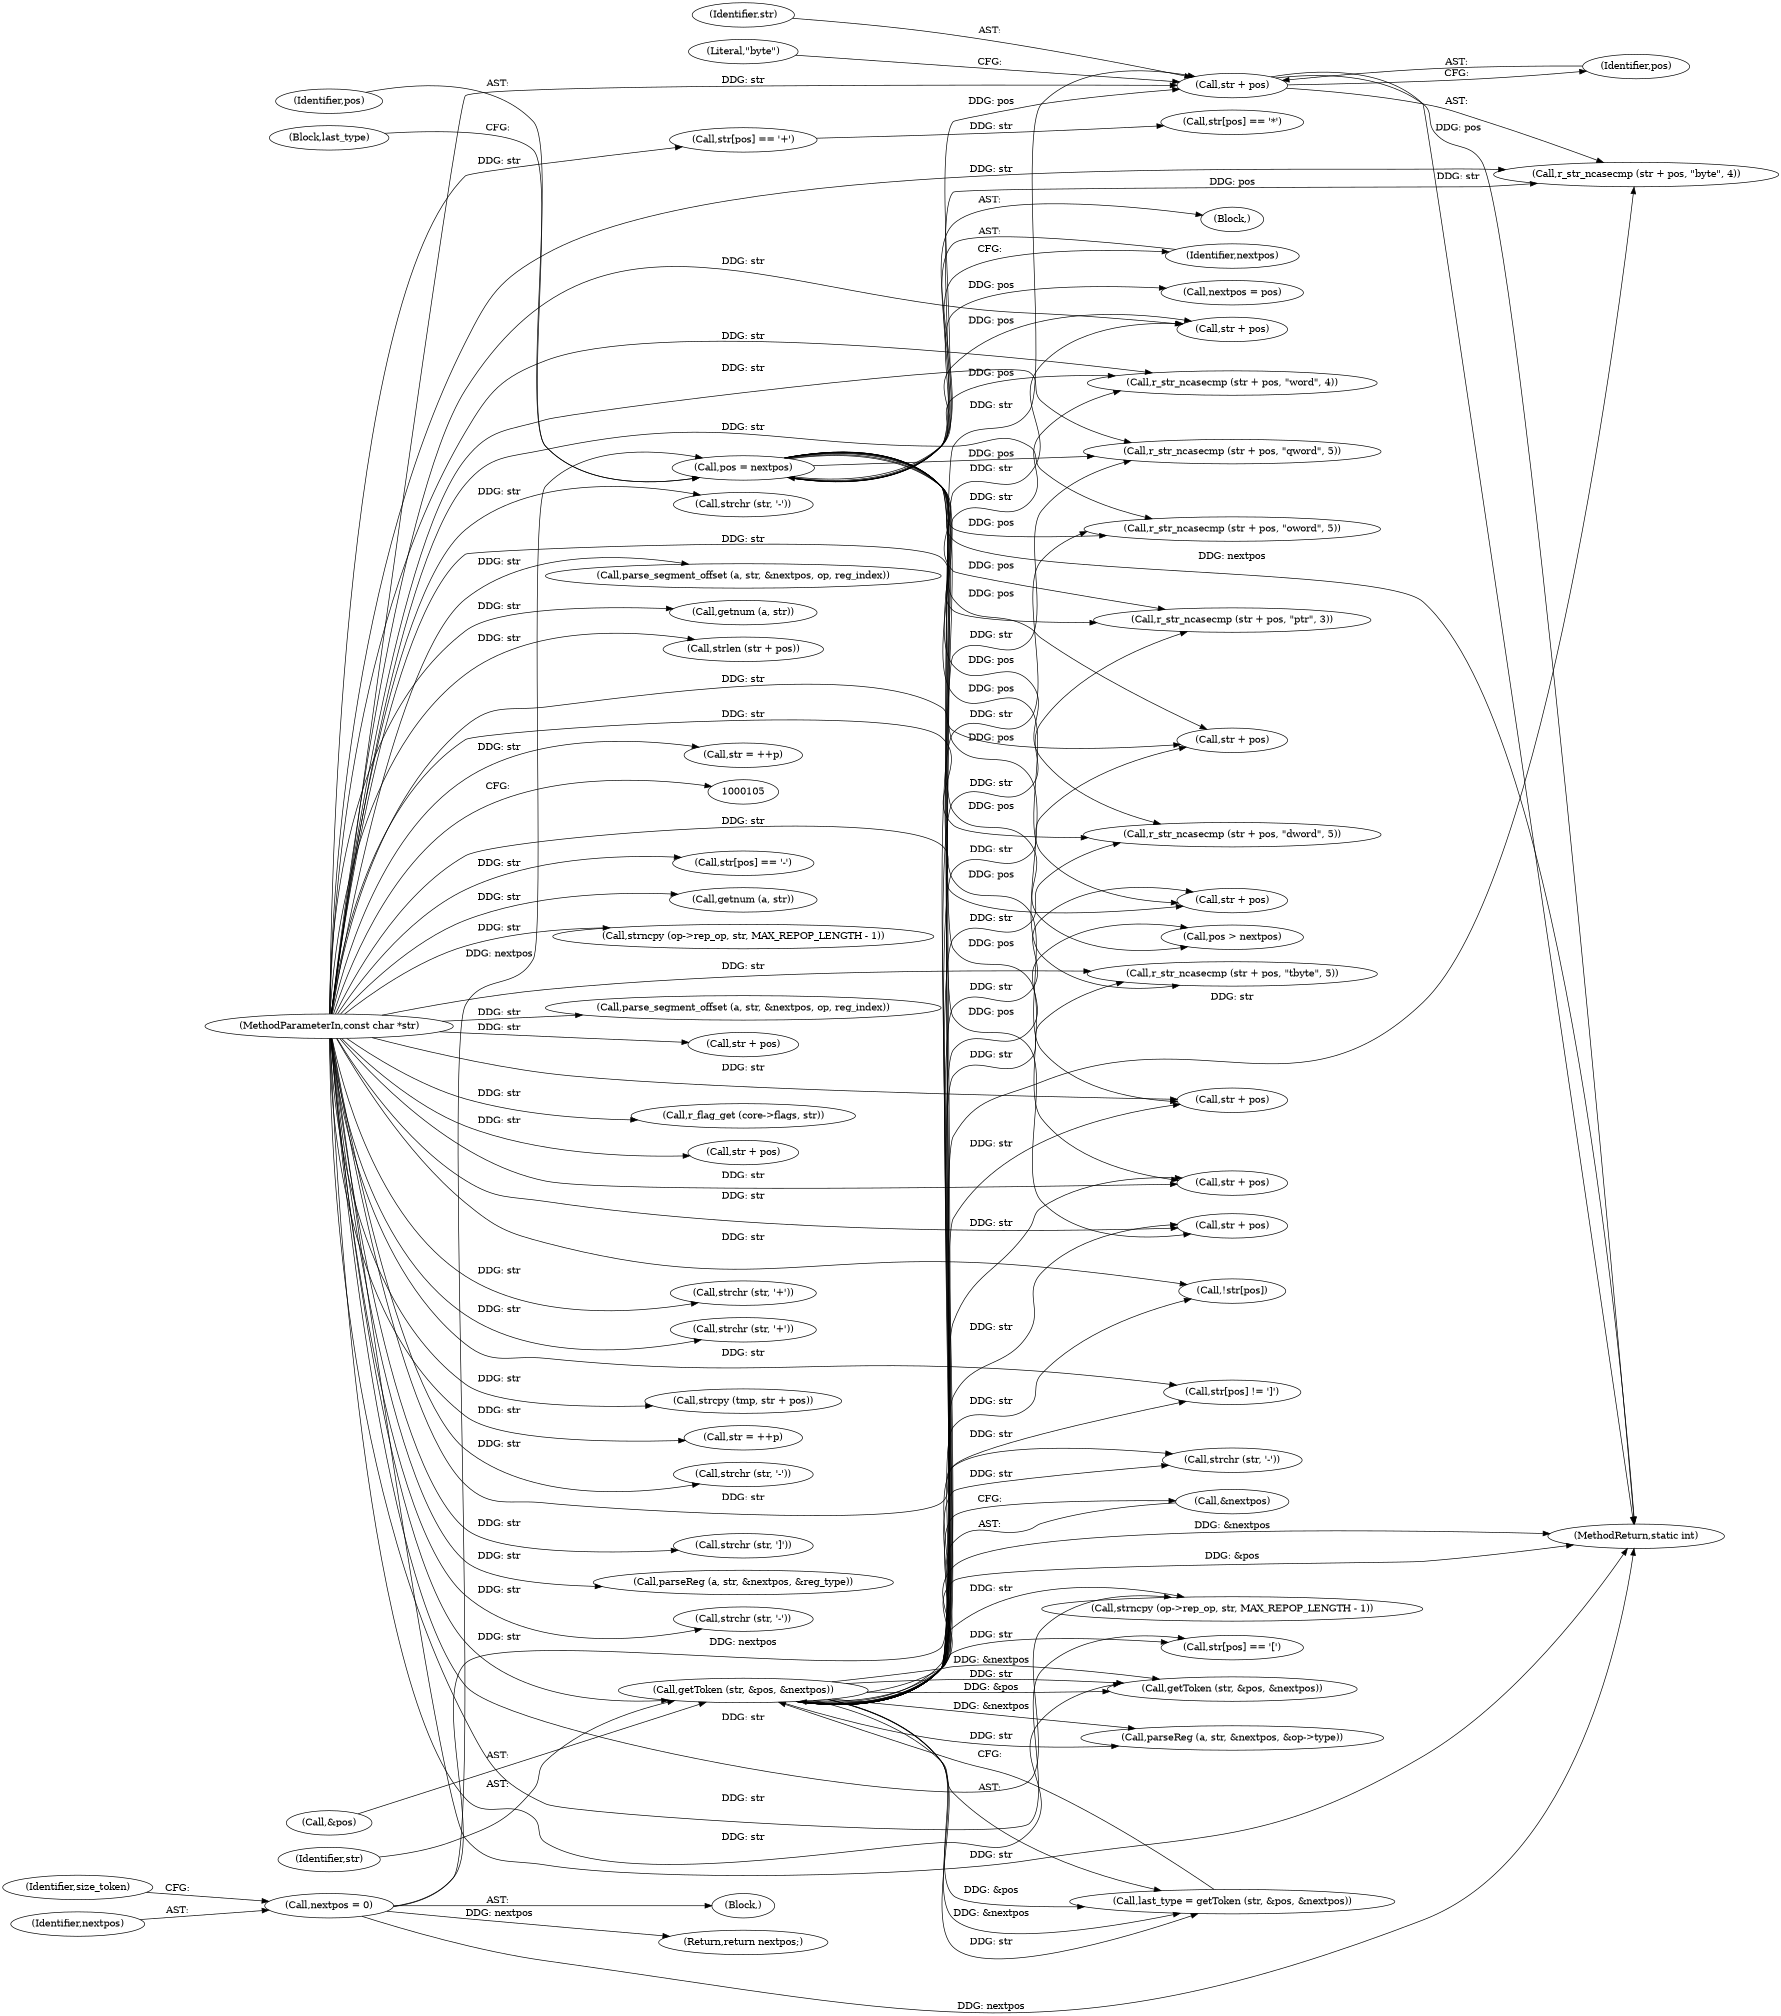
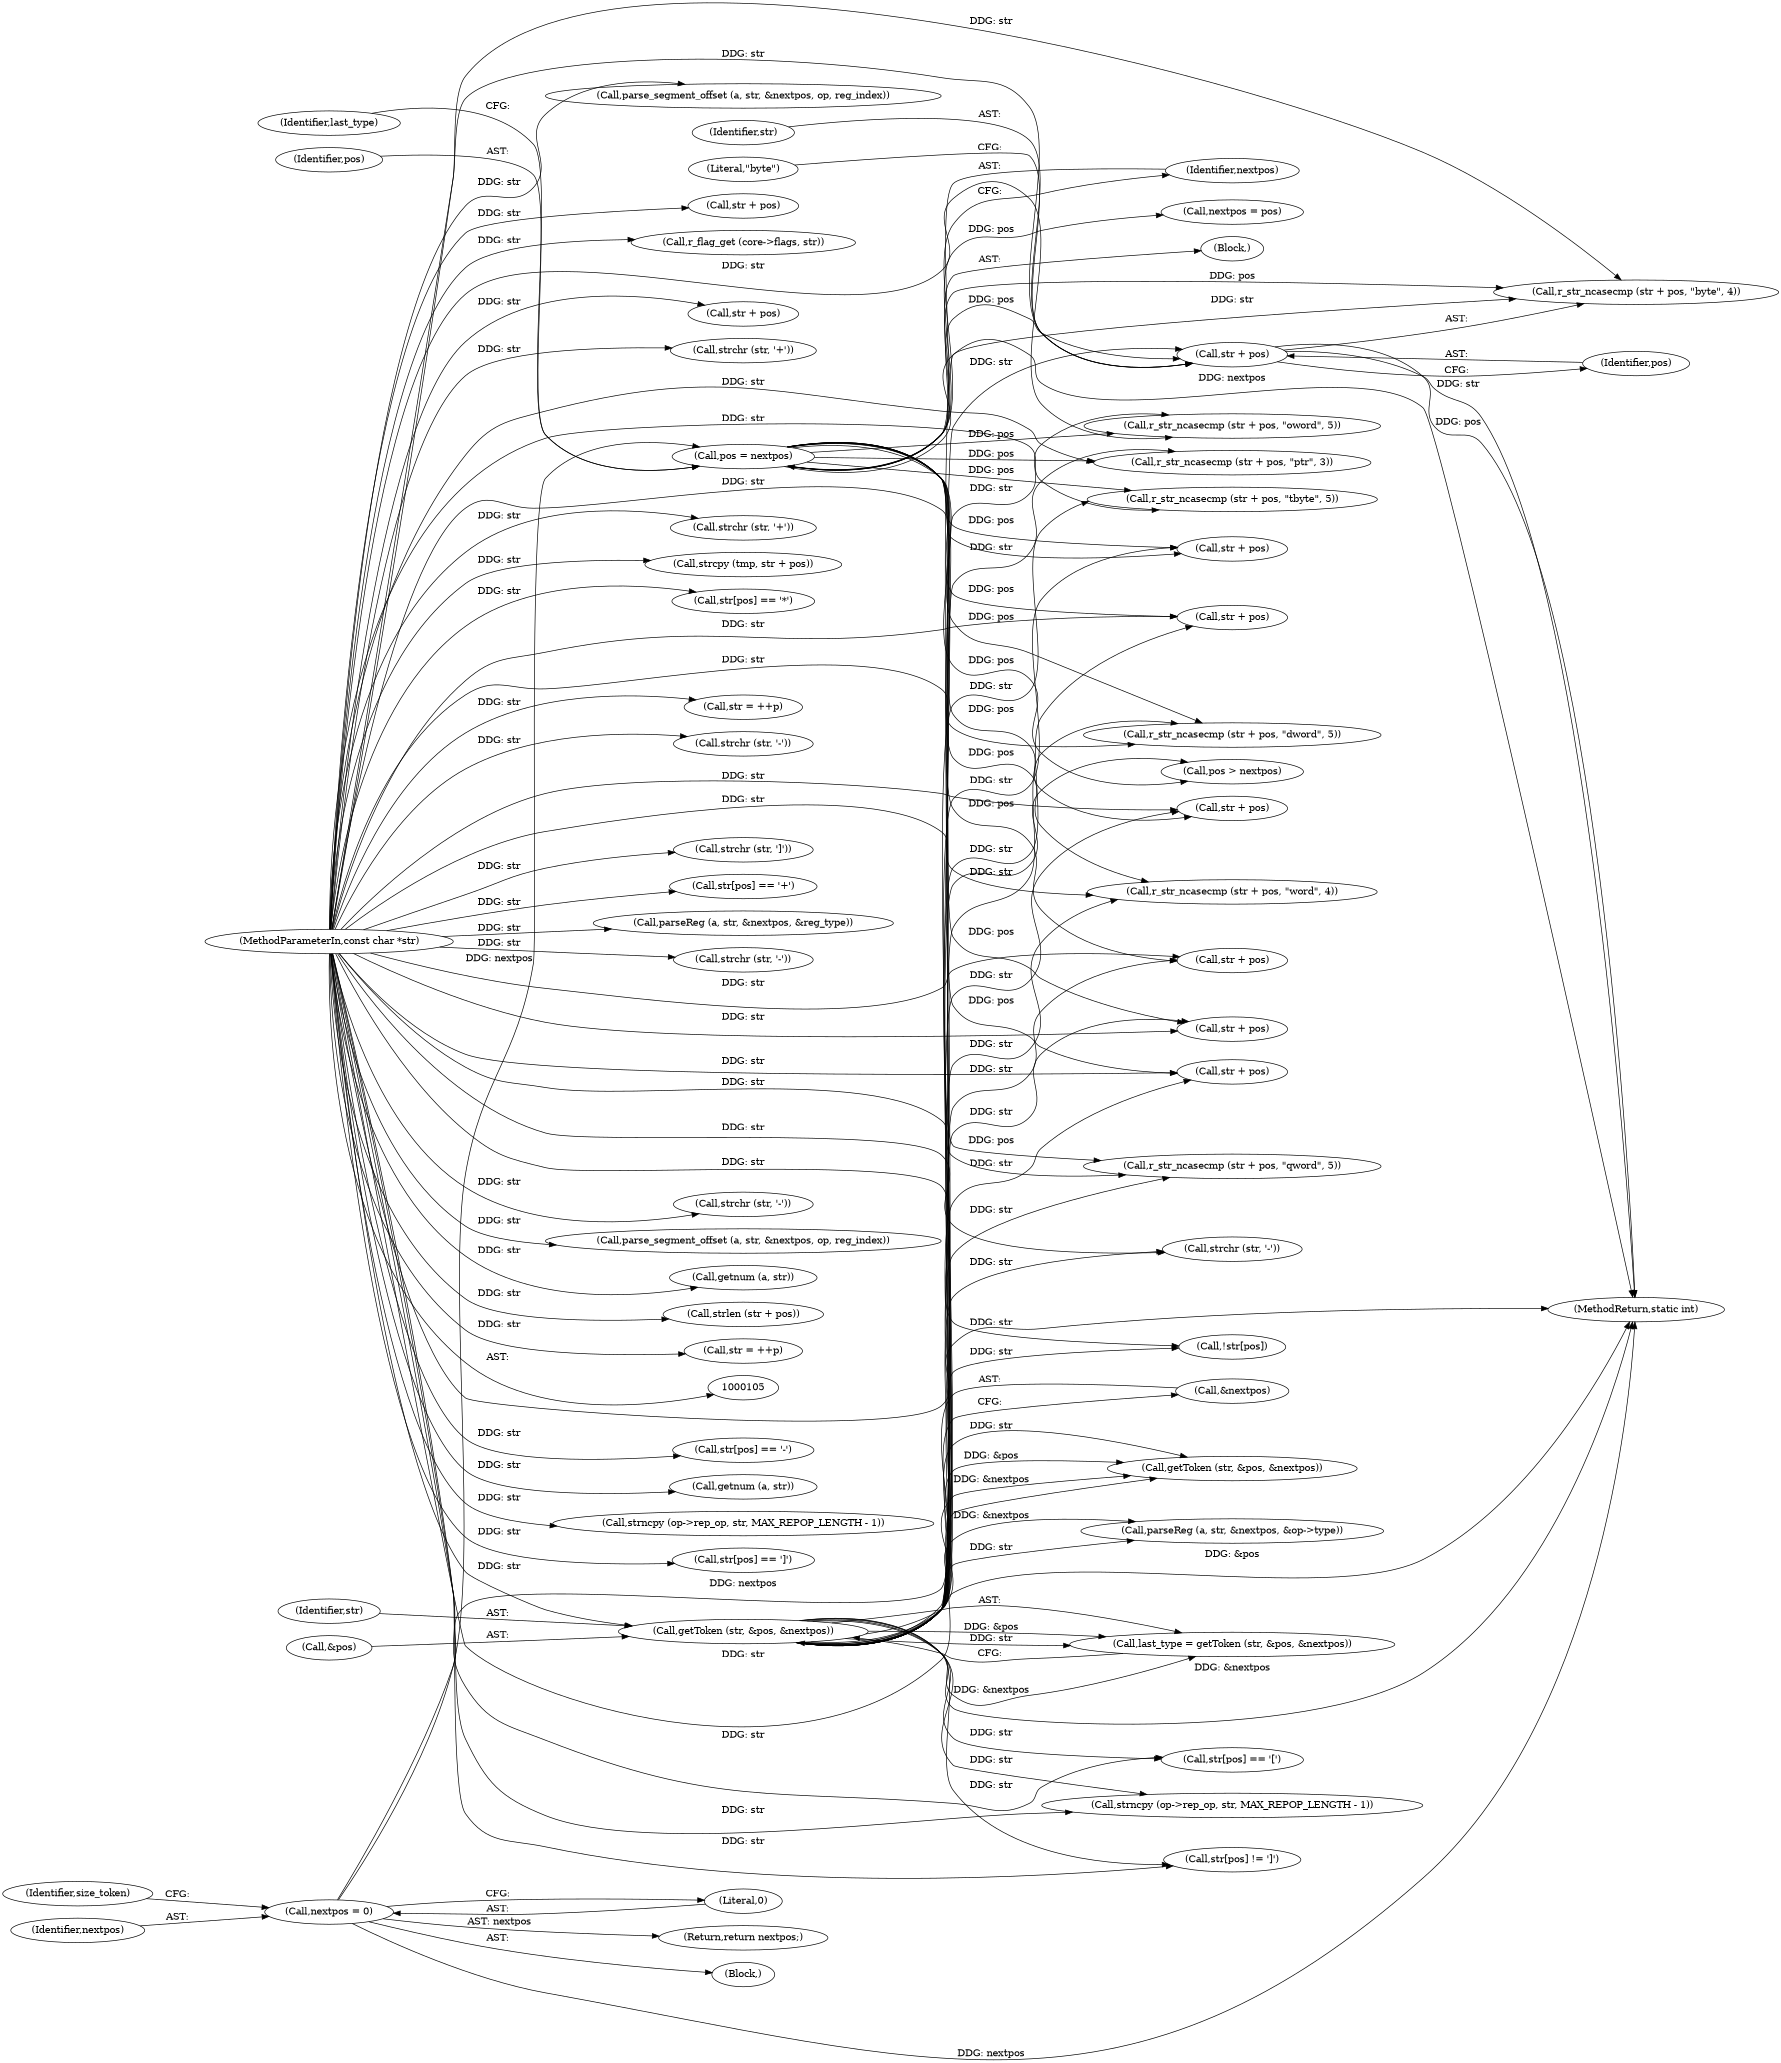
(987, 133) -> (426, 664)
(329, 138) -> (329, 123)
(499, 787) -> (499, 1357)
none -> (743, 1560)
none -> (743, 1901)
(499, 1914) -> (499, 1922)
